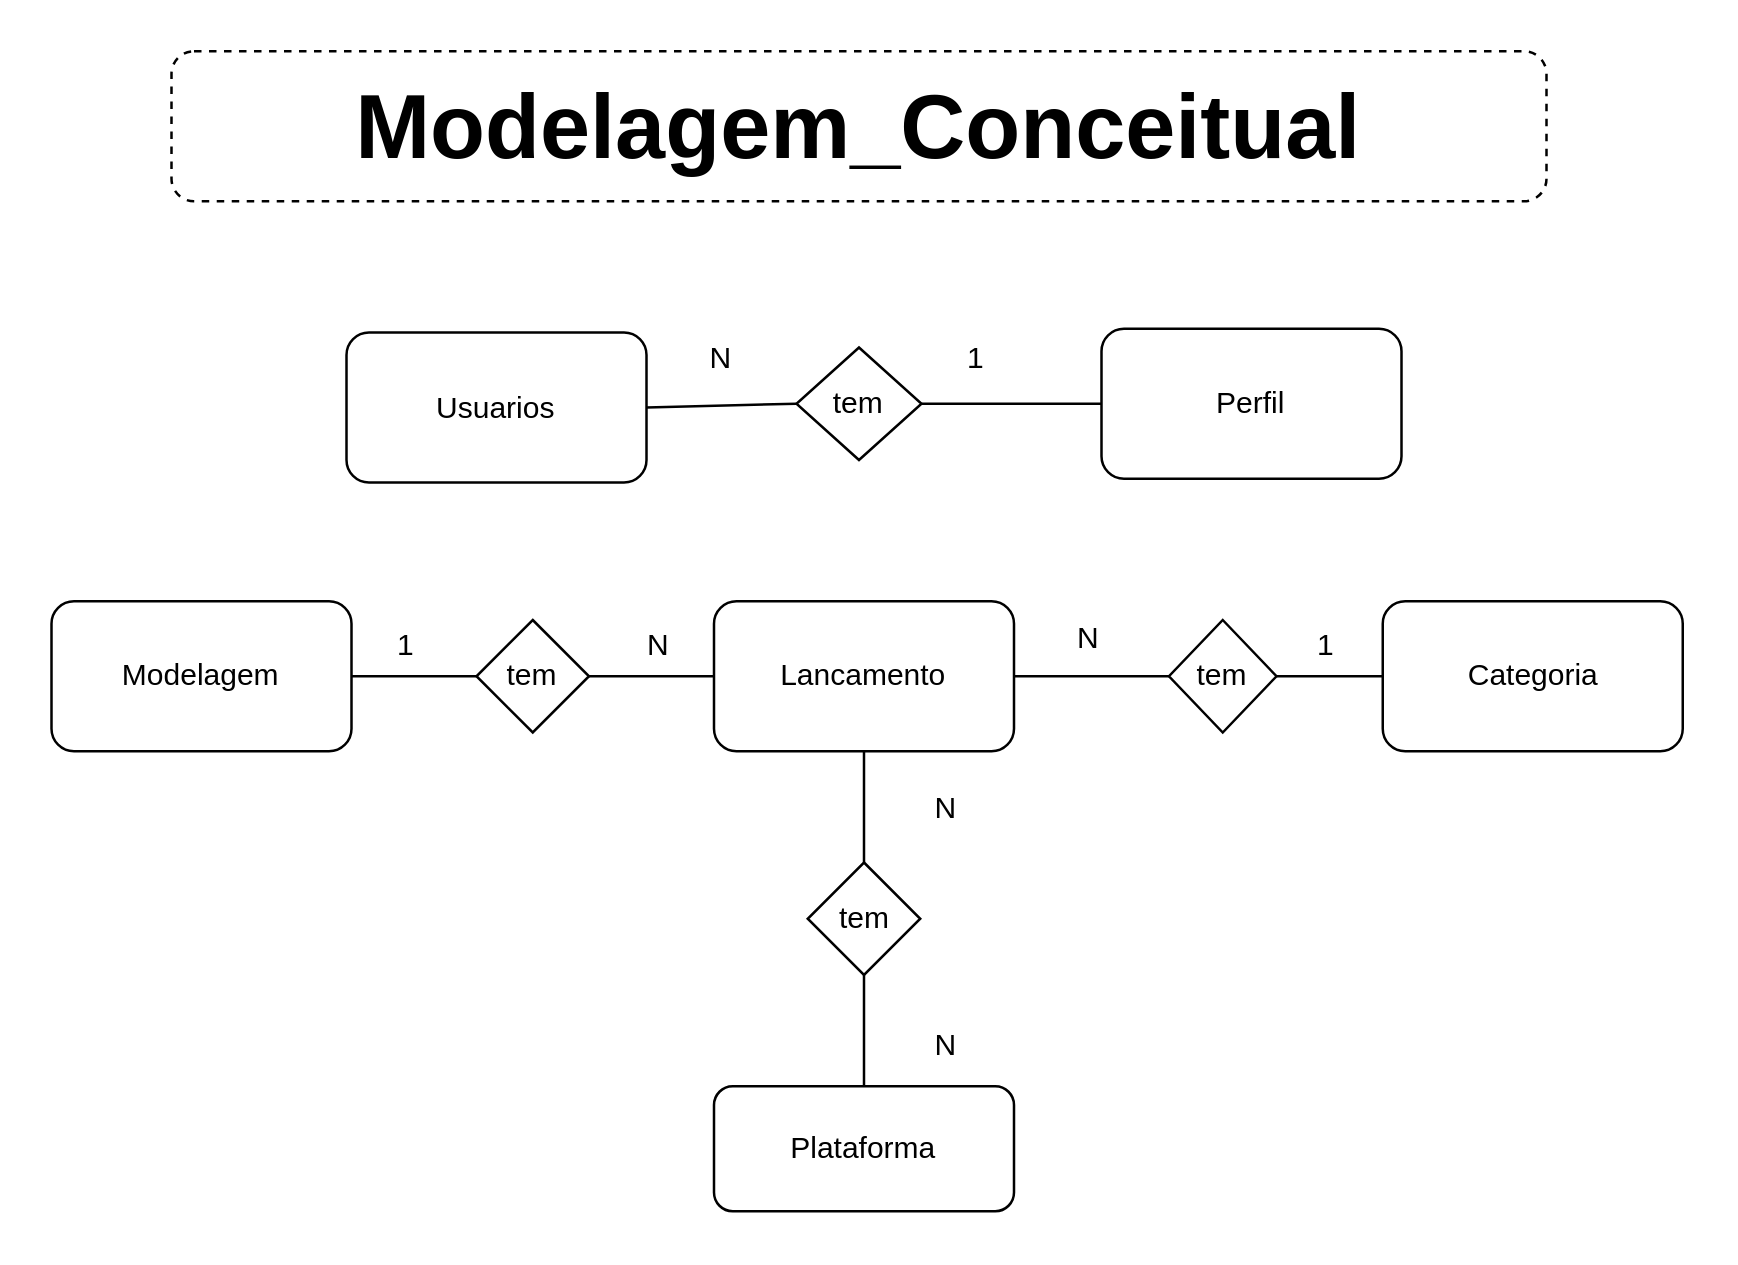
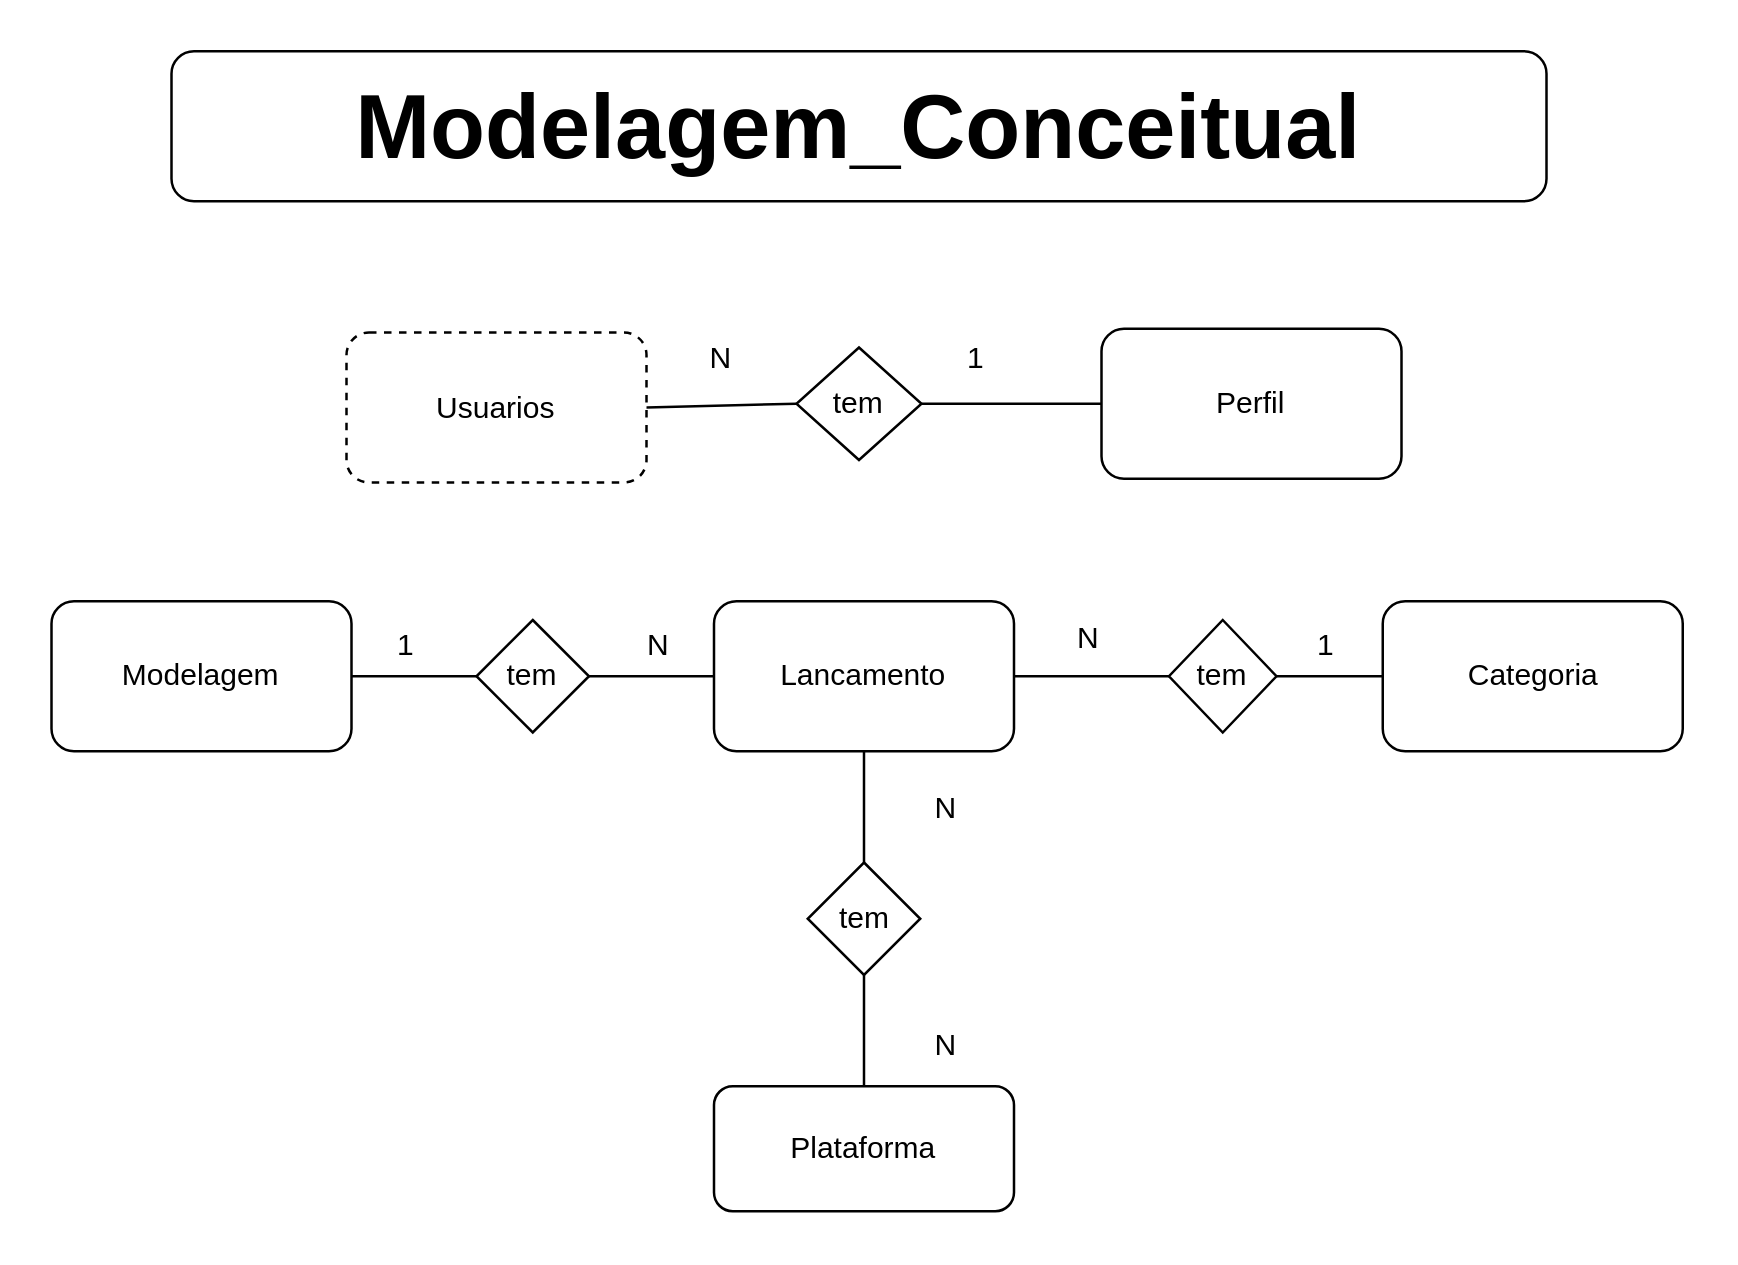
(859, 126) -> (859, 126)
(496, 408) -> (496, 408)
